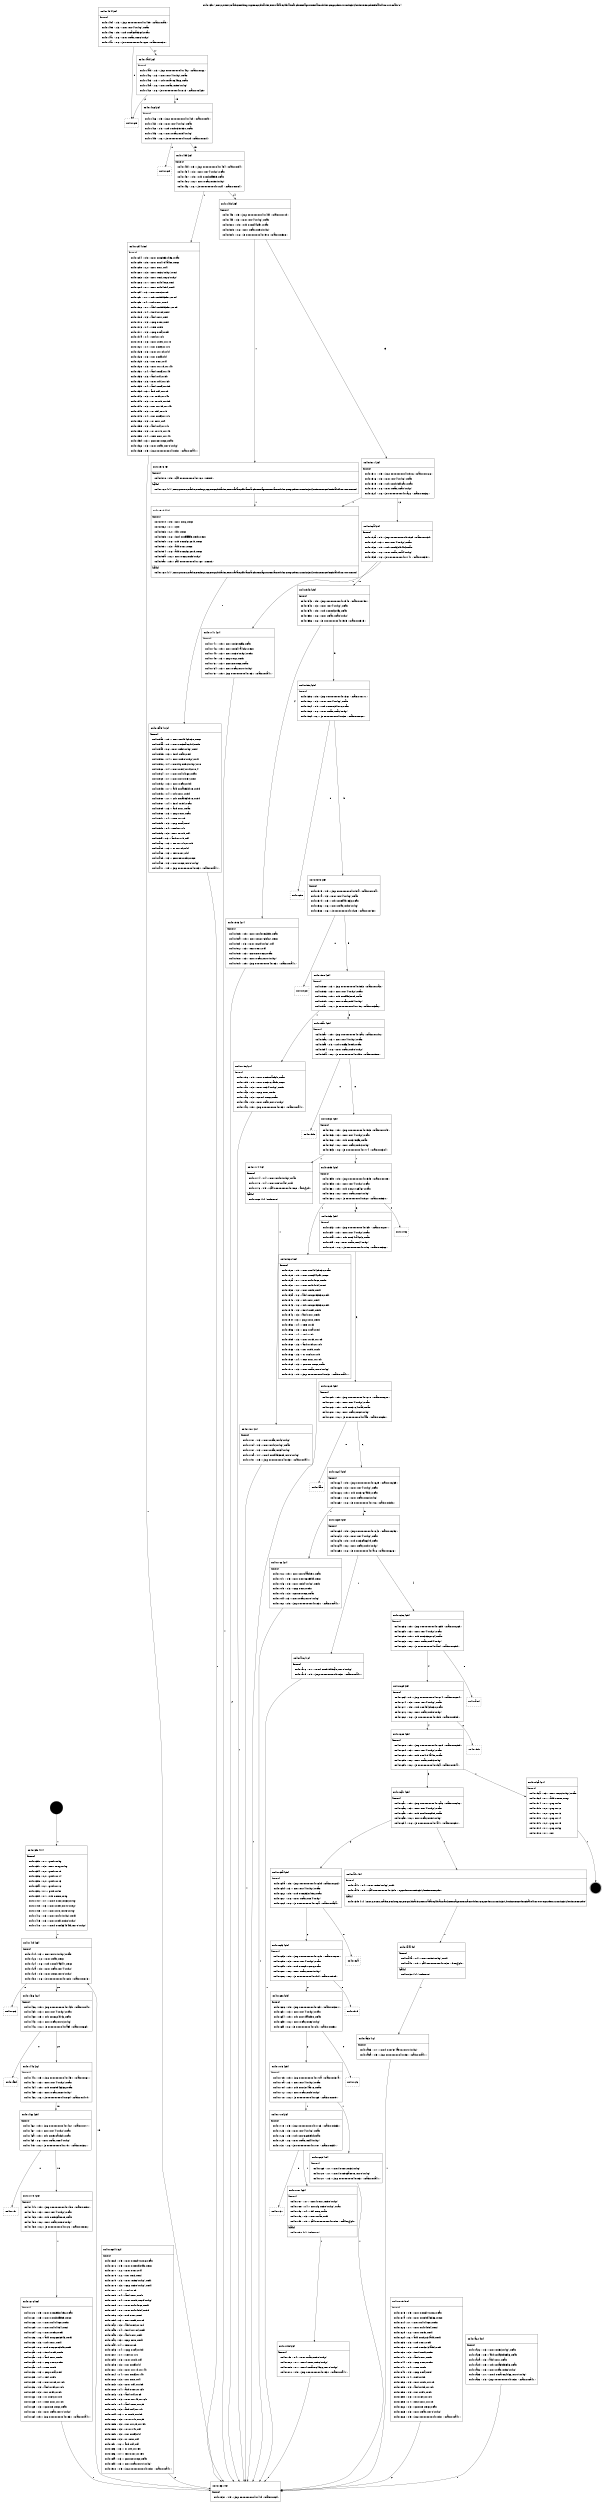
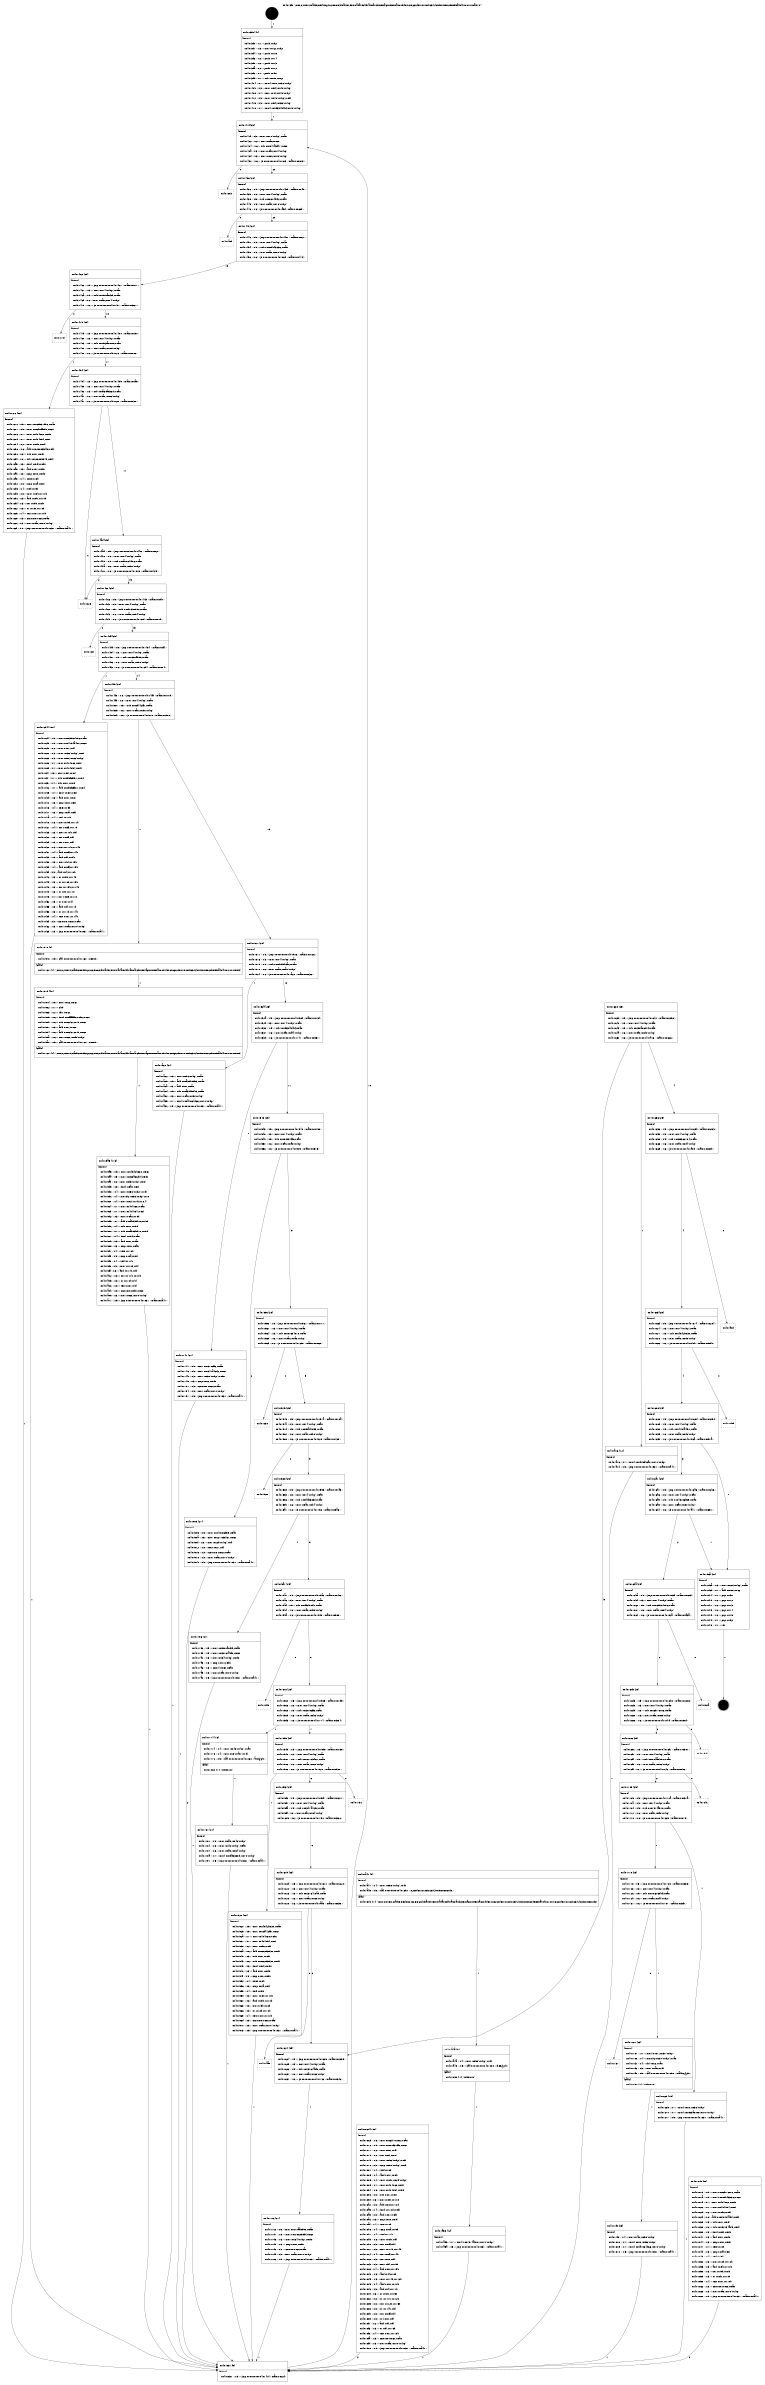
none -> (105, 361)
(352, 502) -> (248, 1028)
(363, 1511) -> (603, 1631)
(447, 1848) -> (700, 1541)
